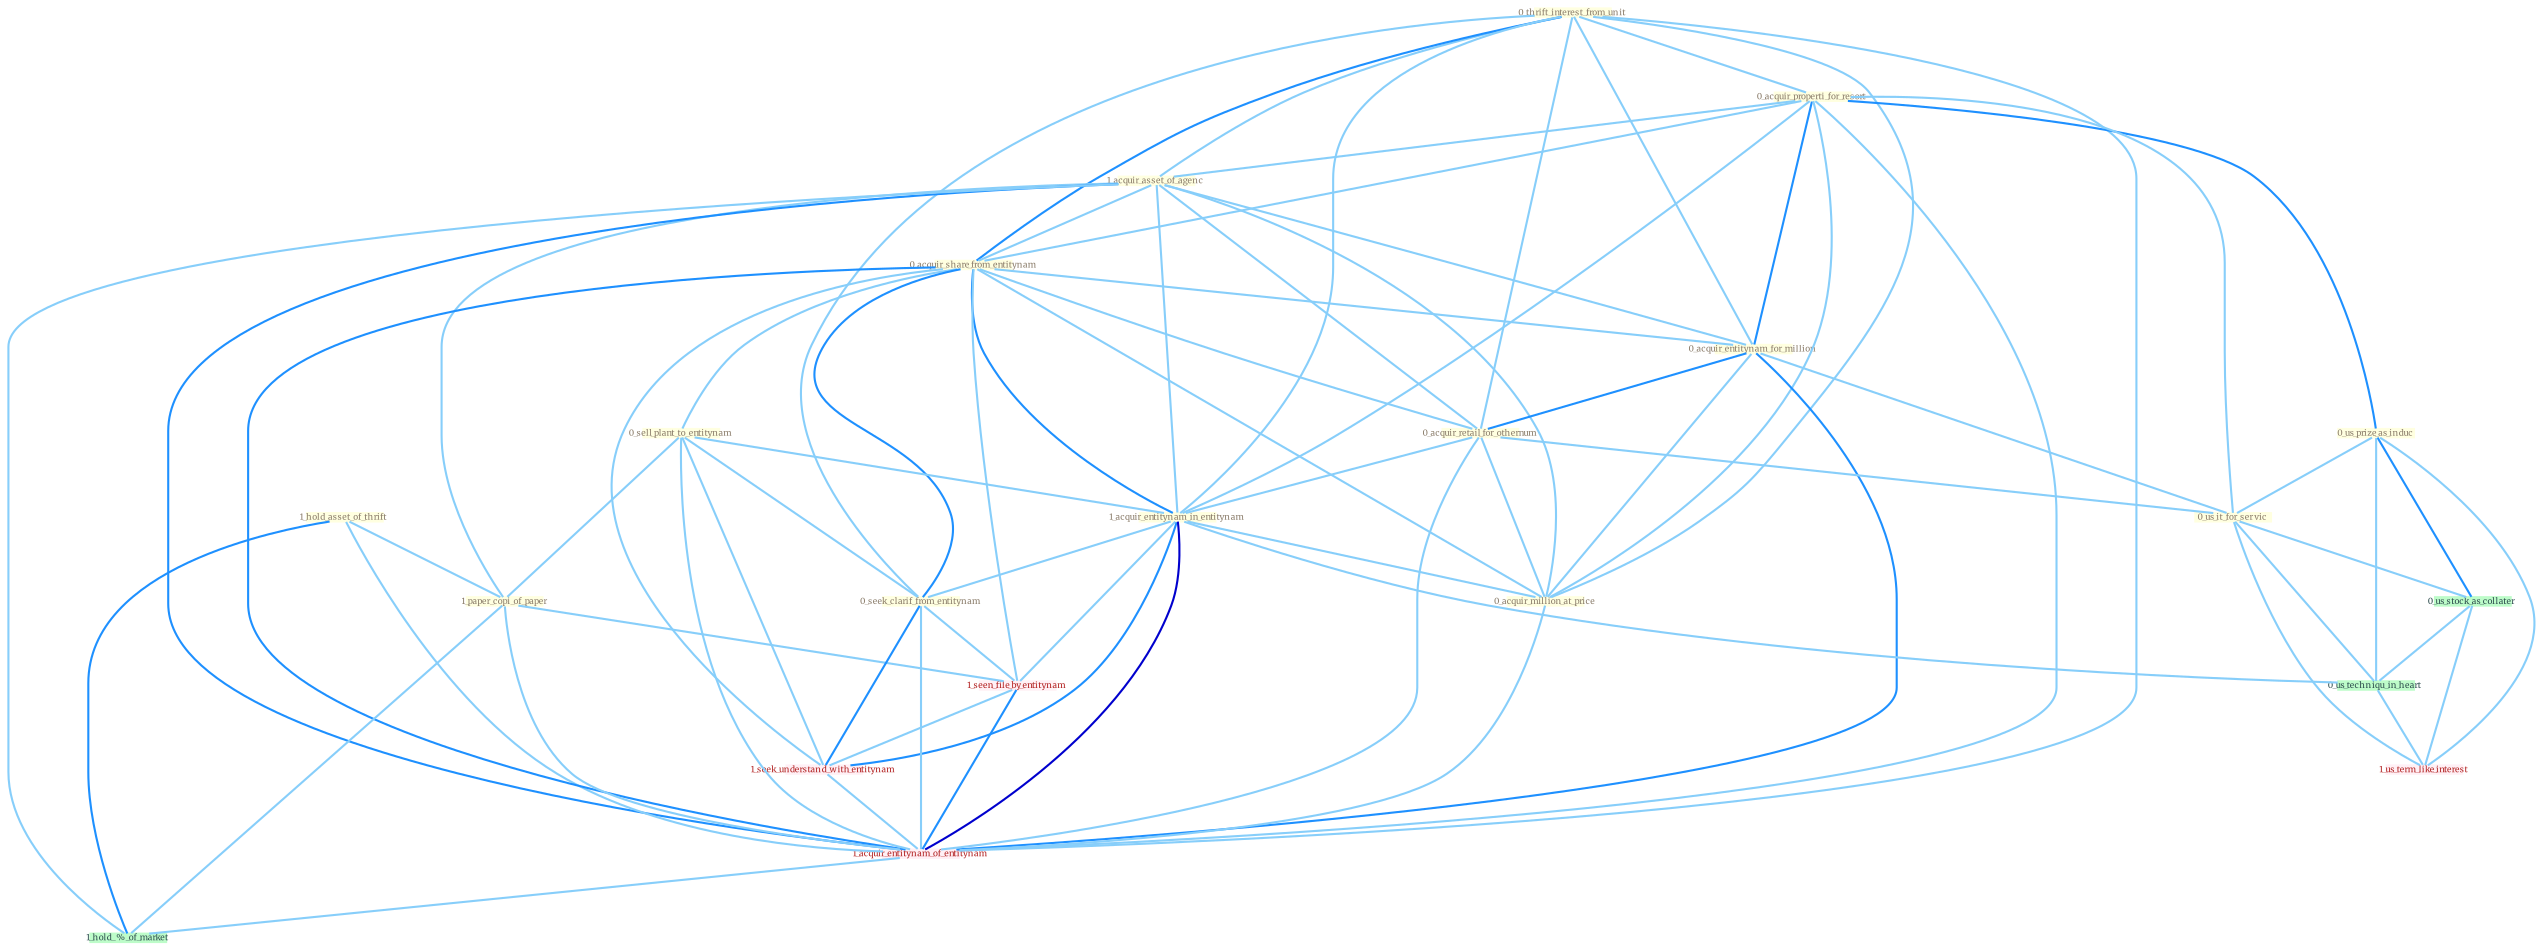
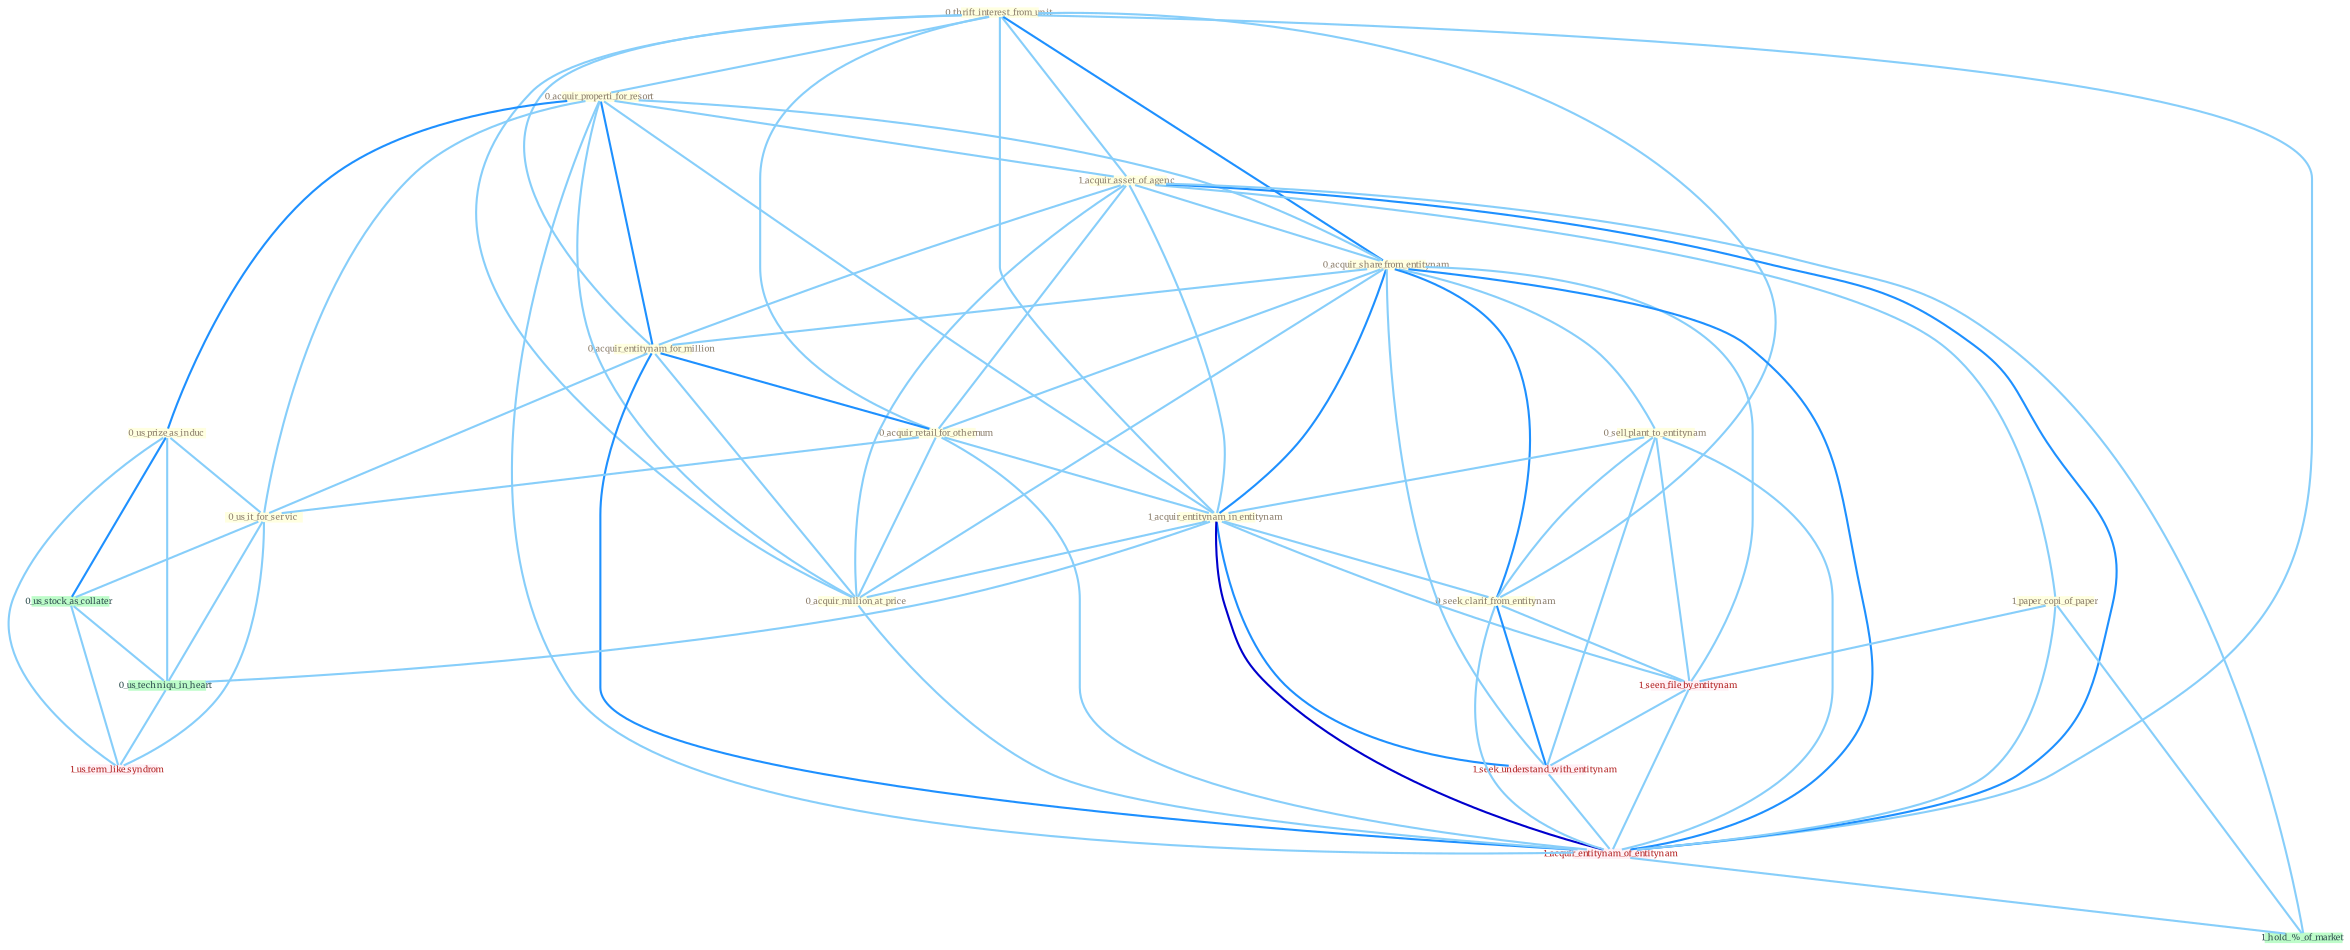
(345, 517) -> none
(593, 517) -> (1673, 560)
(969, 770) -> (1651, 770)
(2425, 770) -> (119, 770)
